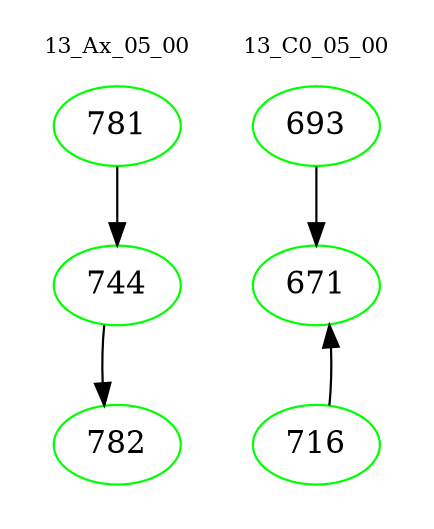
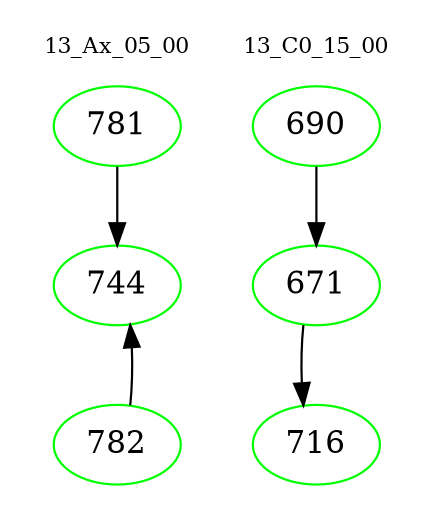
(316, 48) -> (316, 48)
(316, 126) -> (316, 126)
(102, 354) -> (132, 377)
(331, 377) -> (302, 354)
